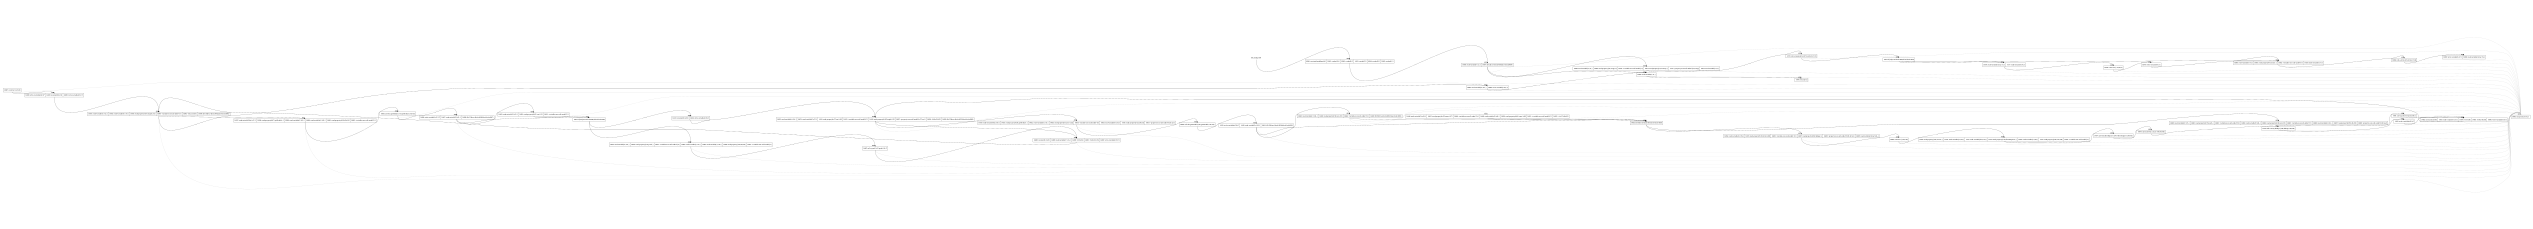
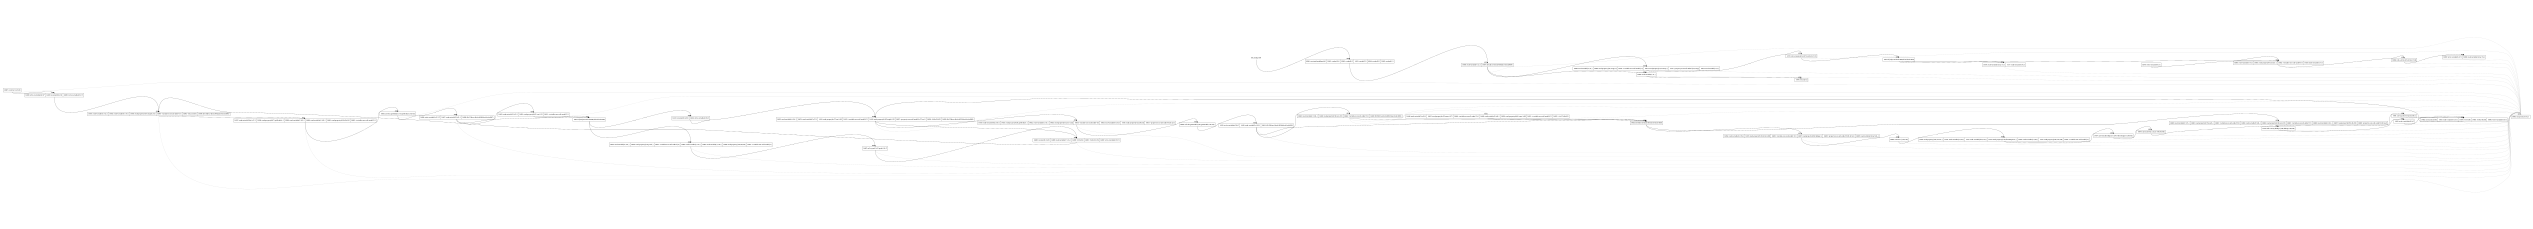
(2113, 68) -> none
(1487, 88) -> none
